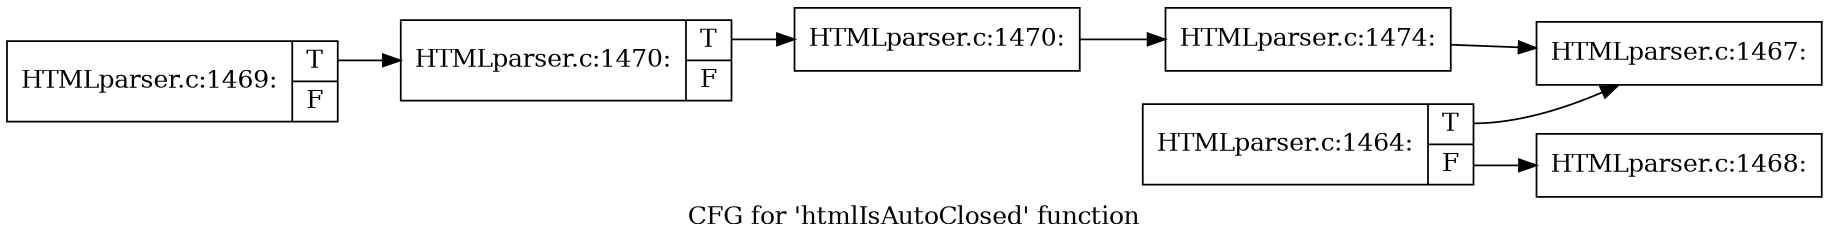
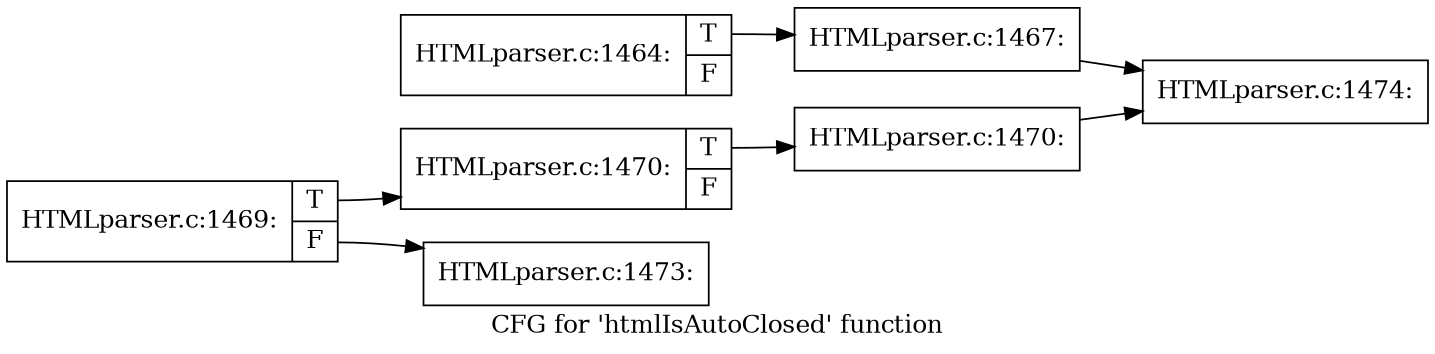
(1485, 46) -> (1103, 64)
(1679, 165) -> none
none -> (566, 274)
